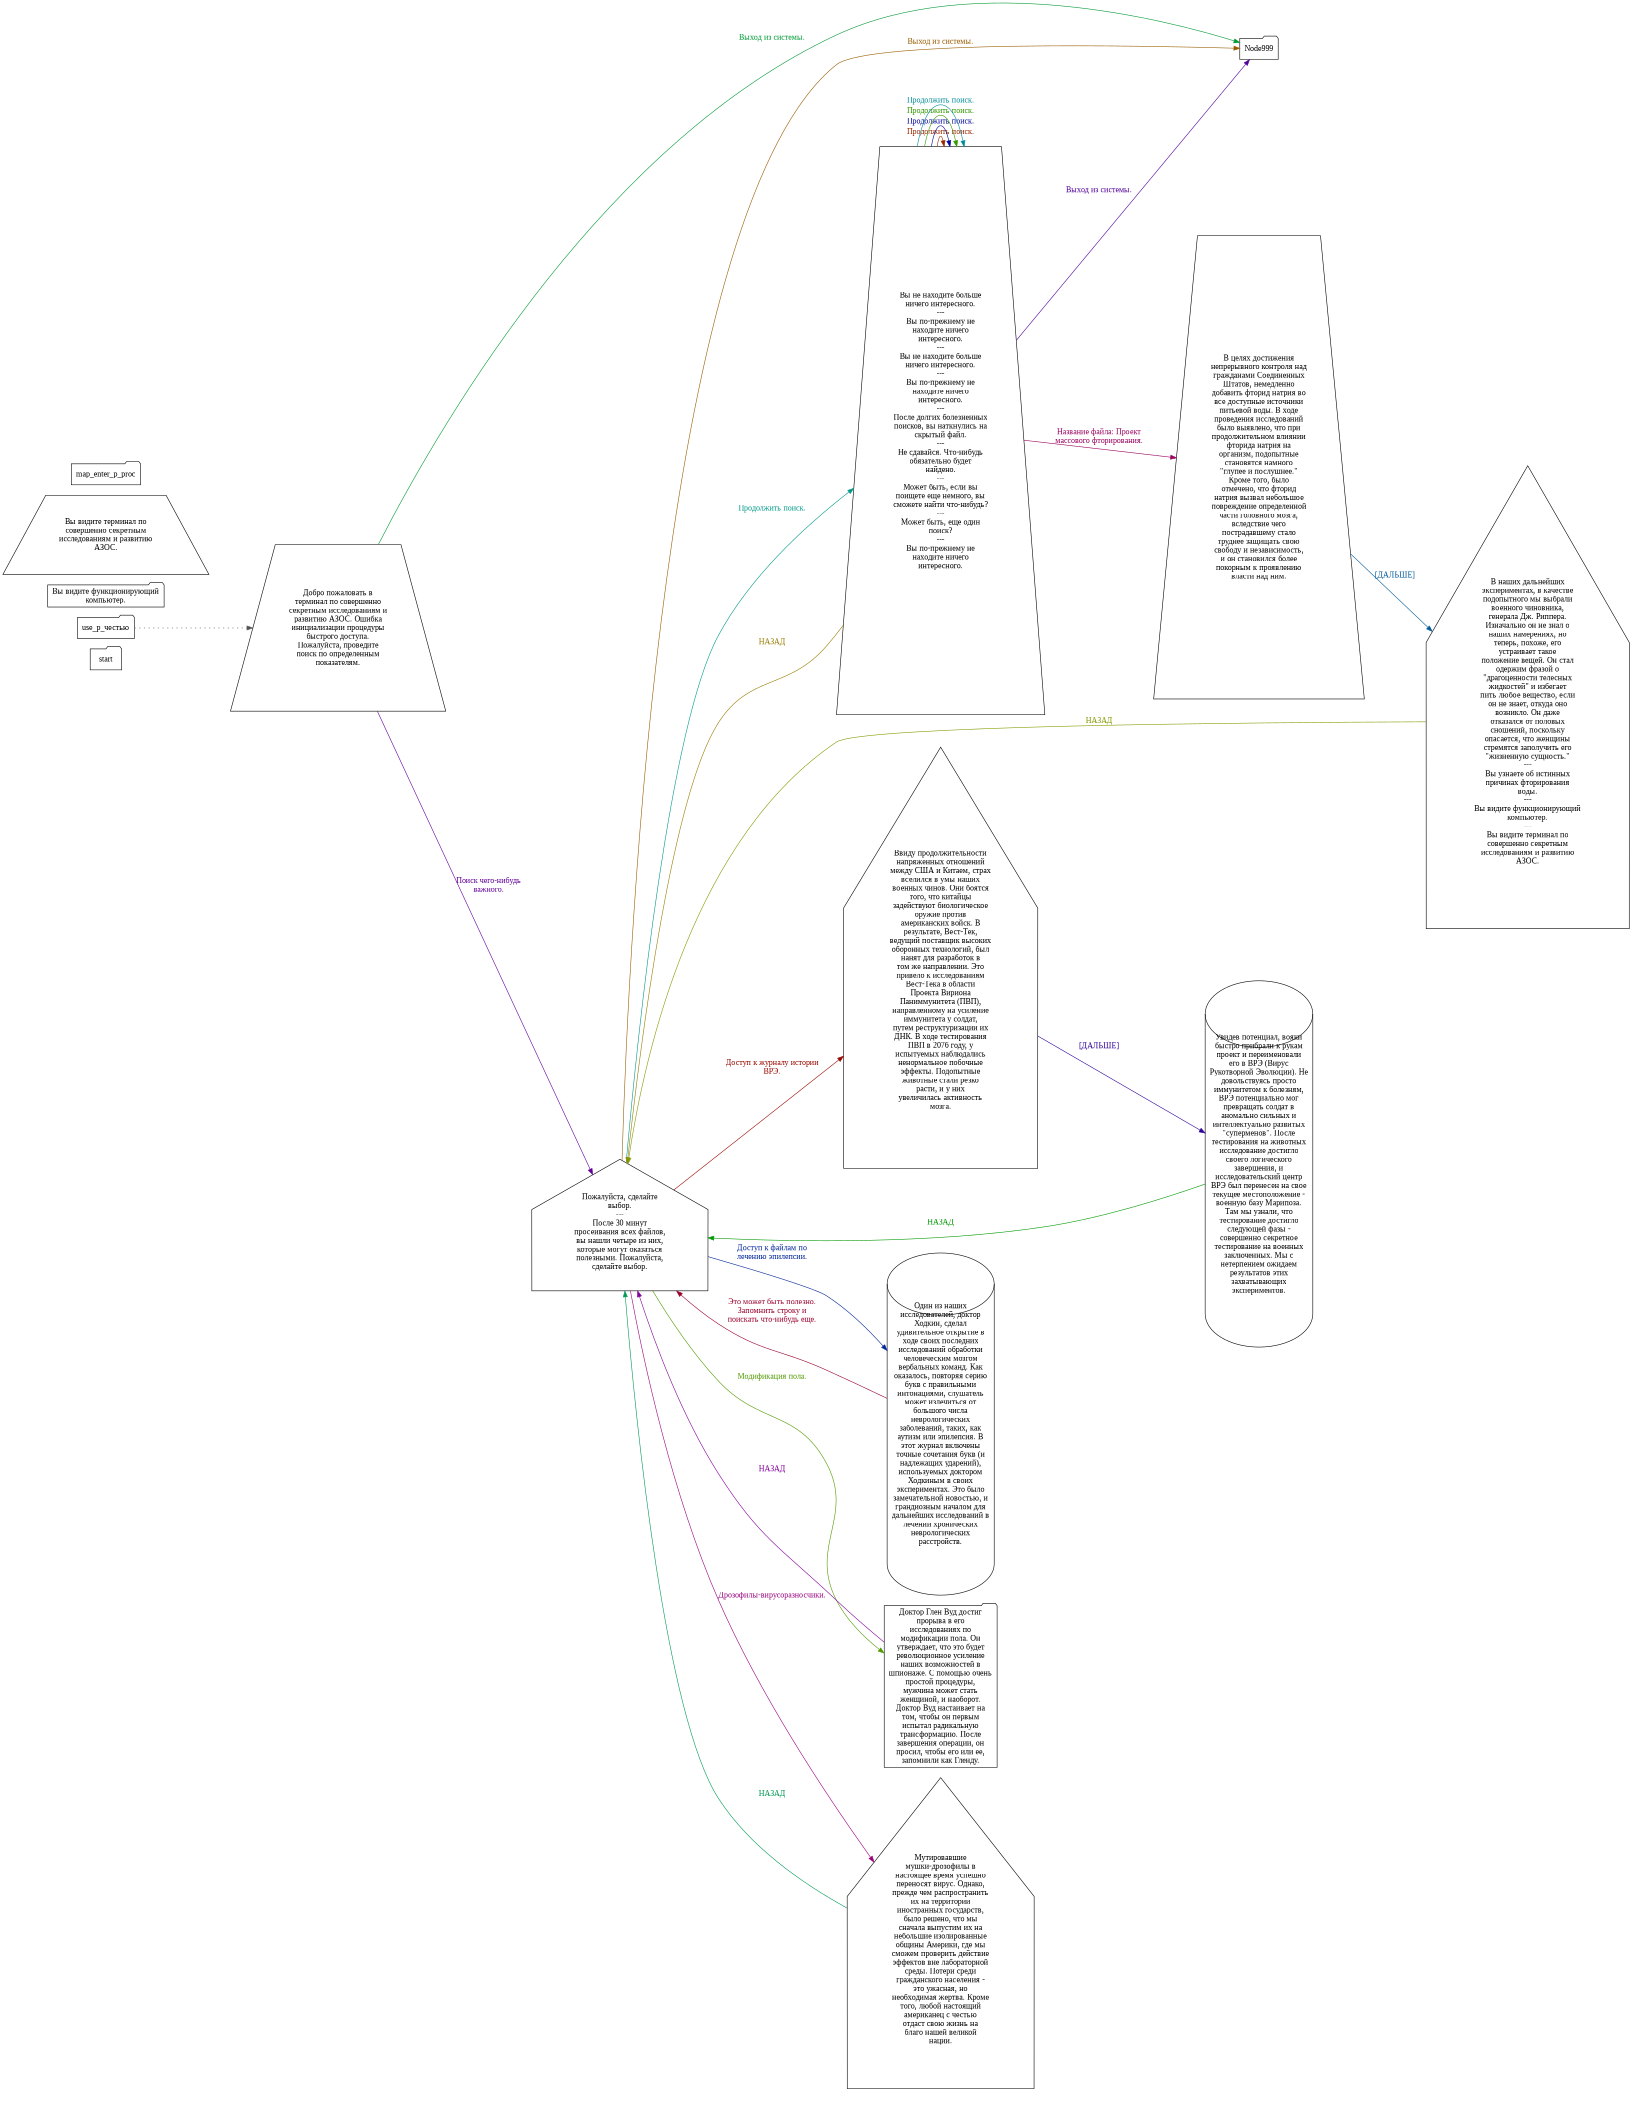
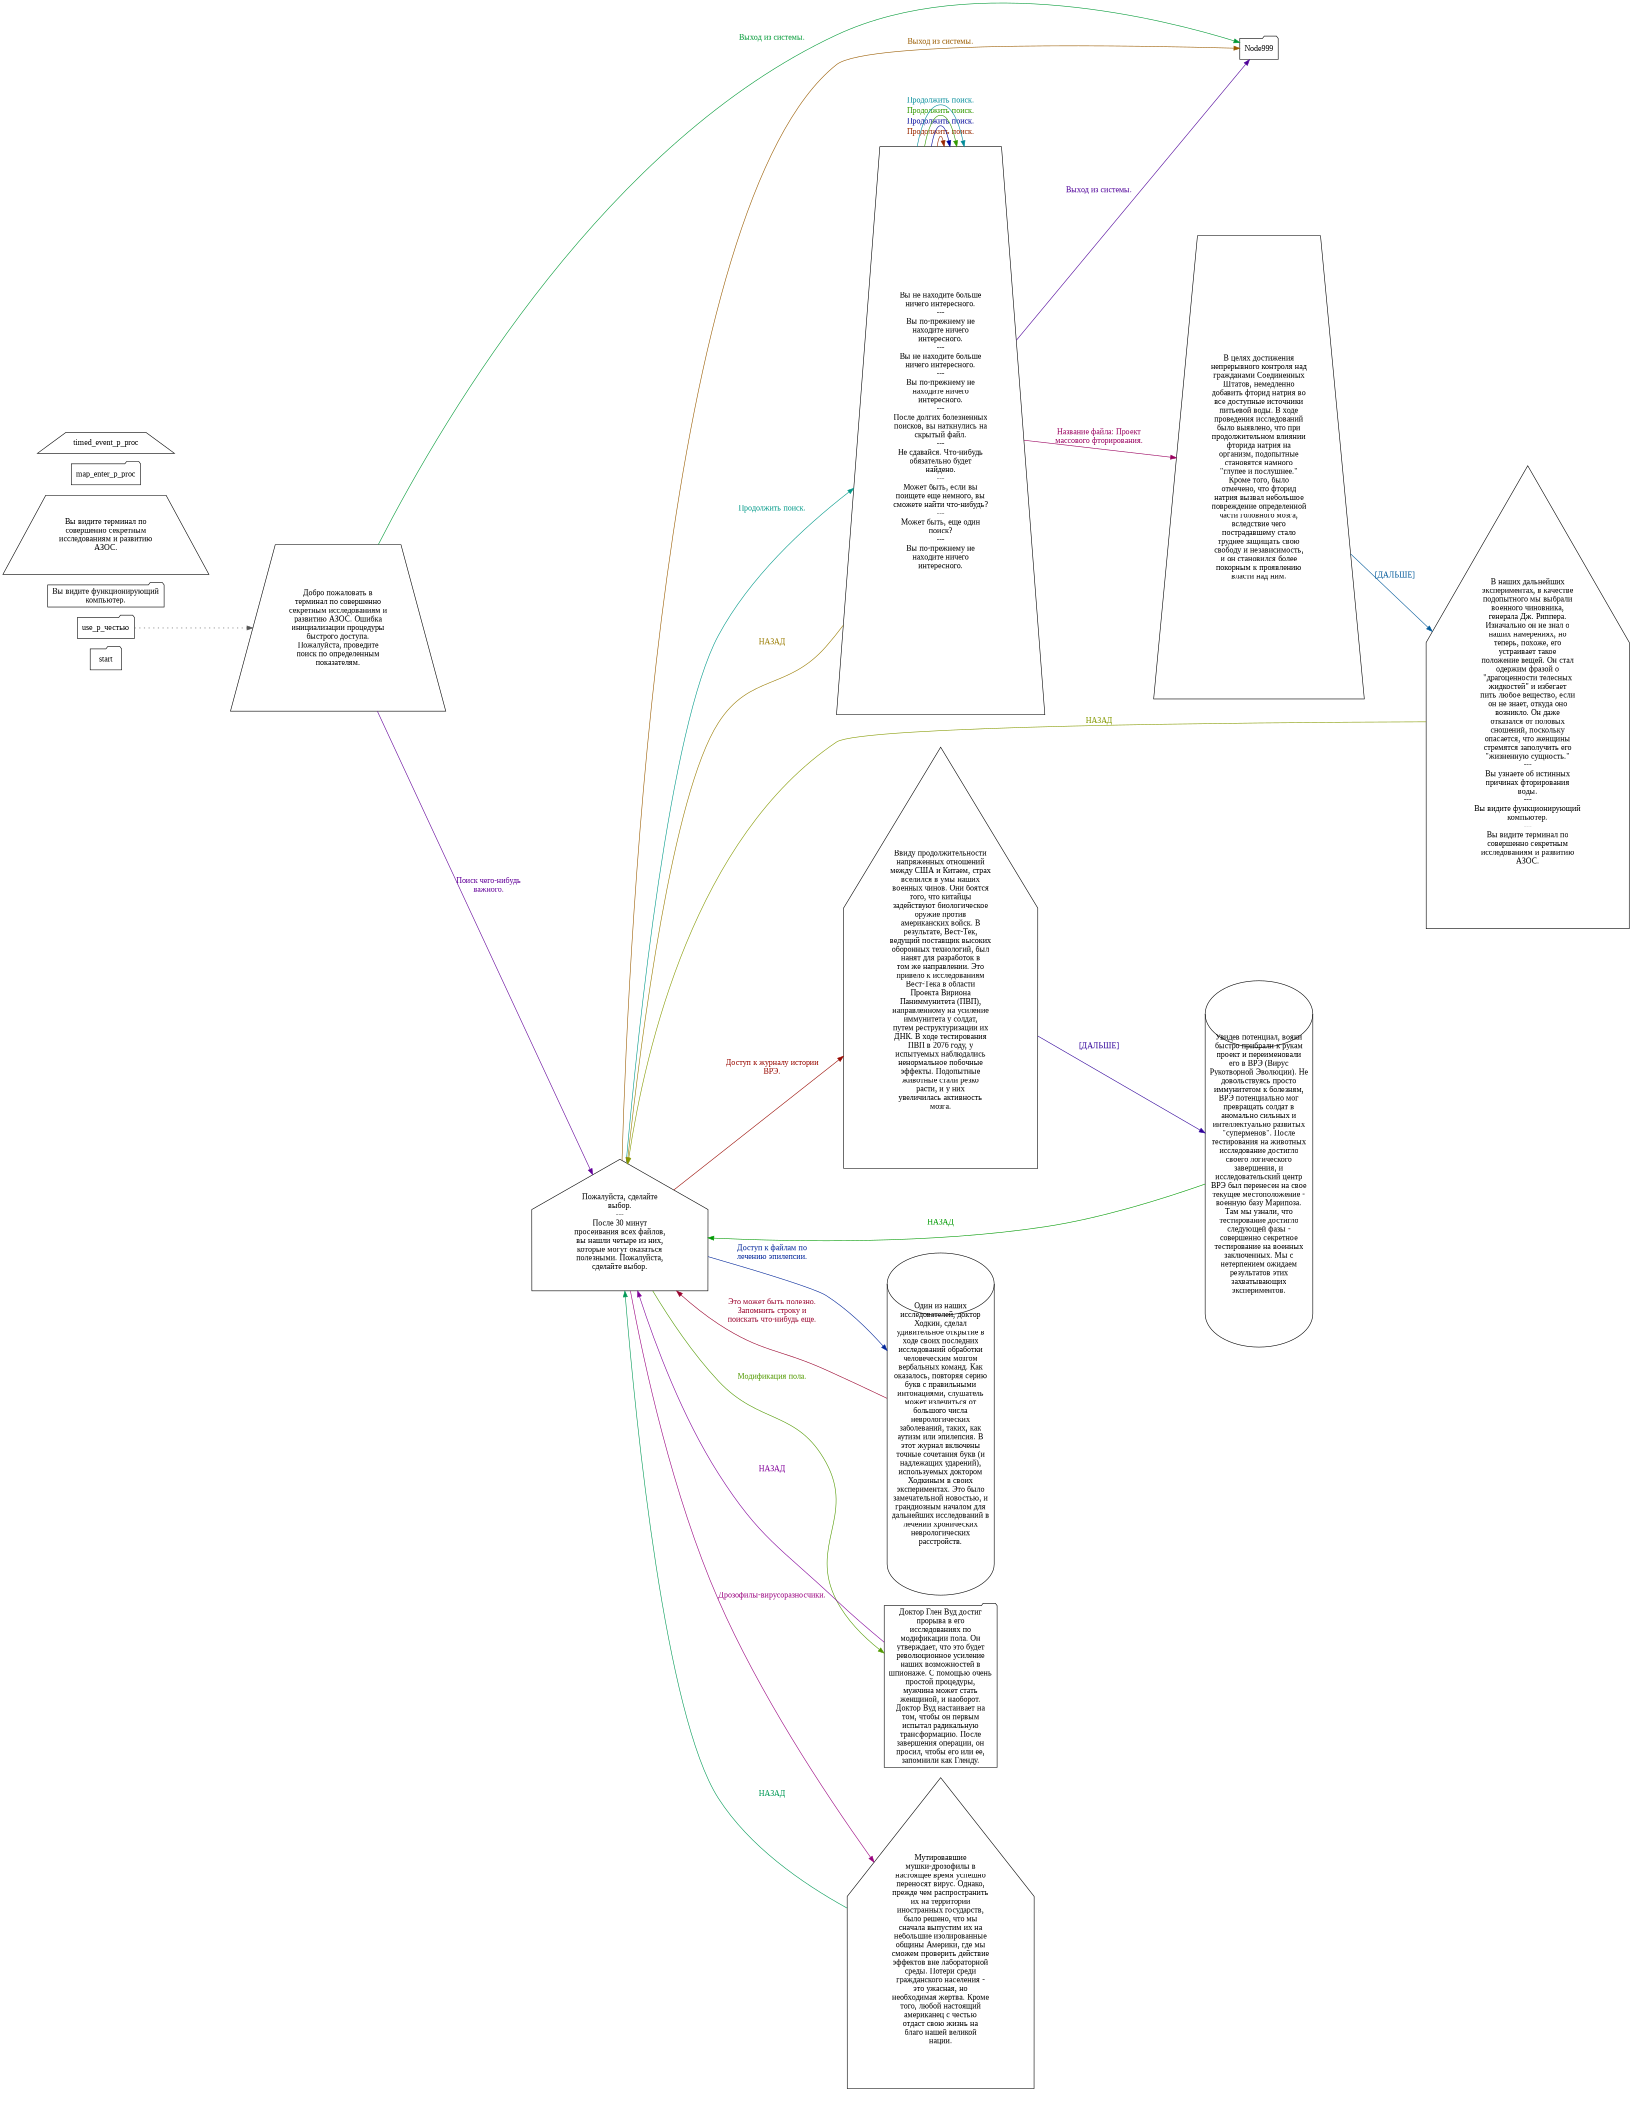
none -> (106, 443)
